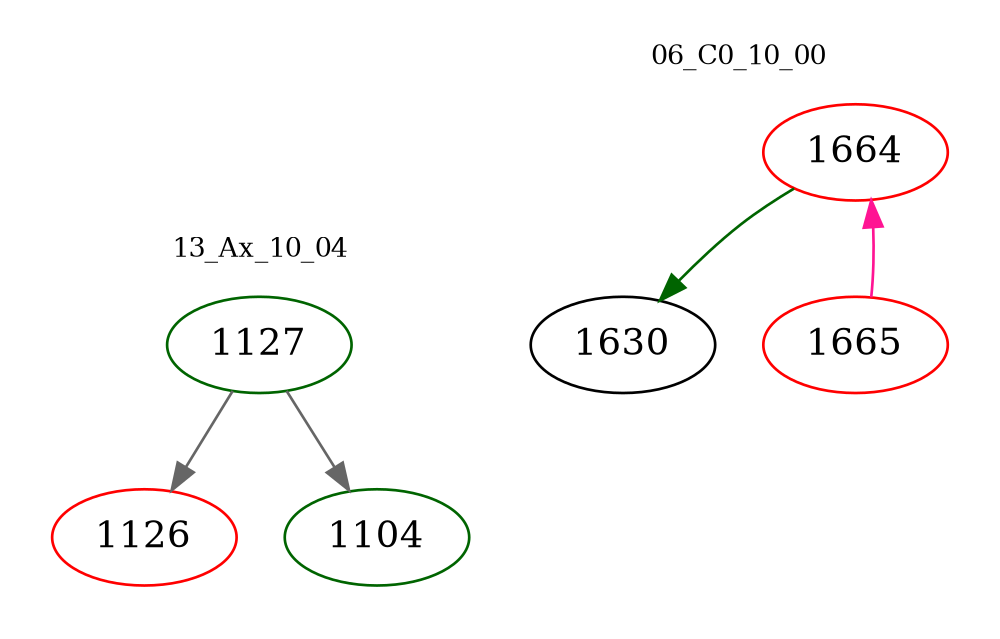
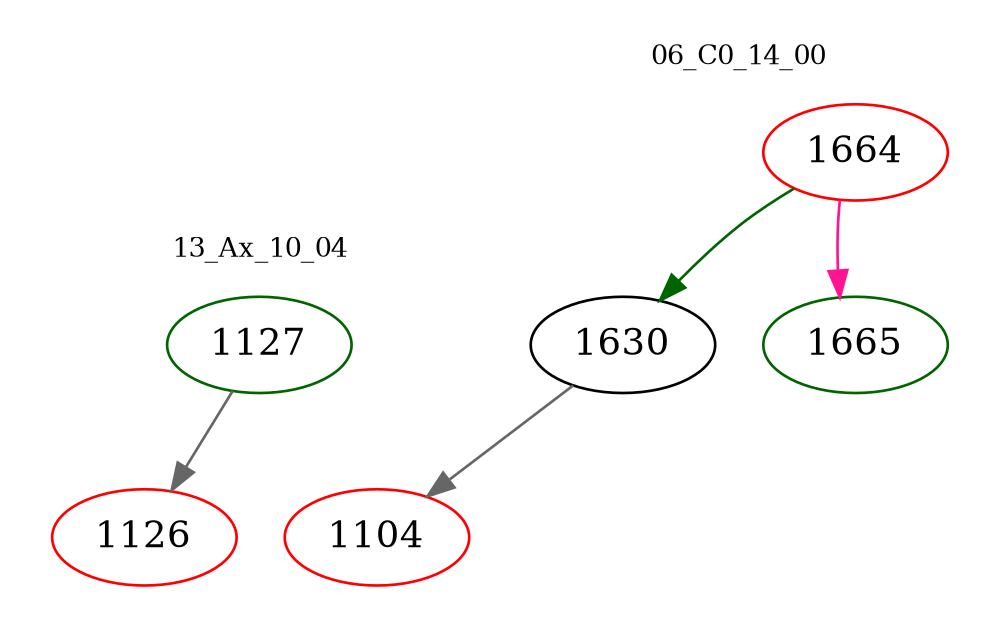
(739, 57) -> (739, 57)
(873, 263) -> (838, 235)
(856, 345) -> (856, 345)
(311, 429) -> (511, 432)
(377, 537) -> (377, 537)
